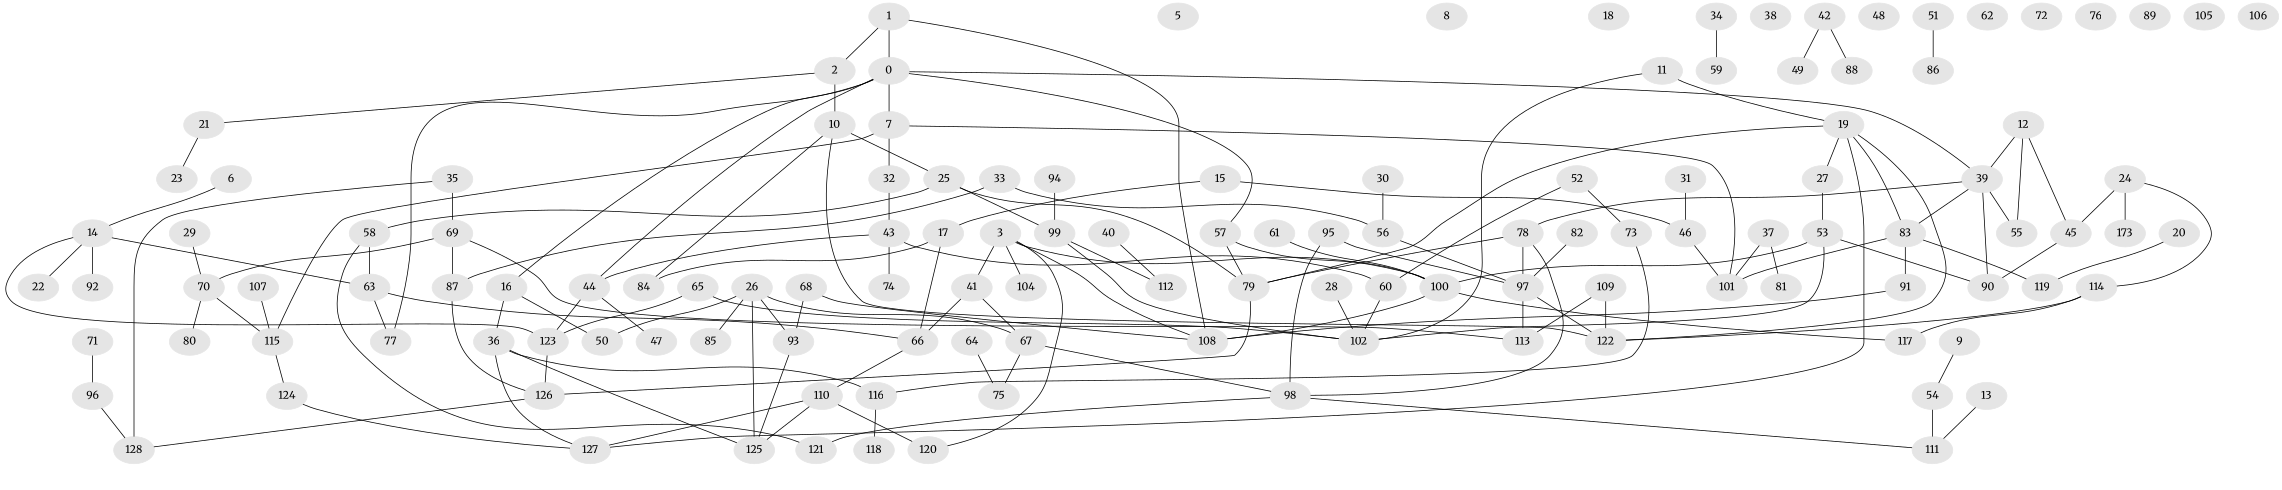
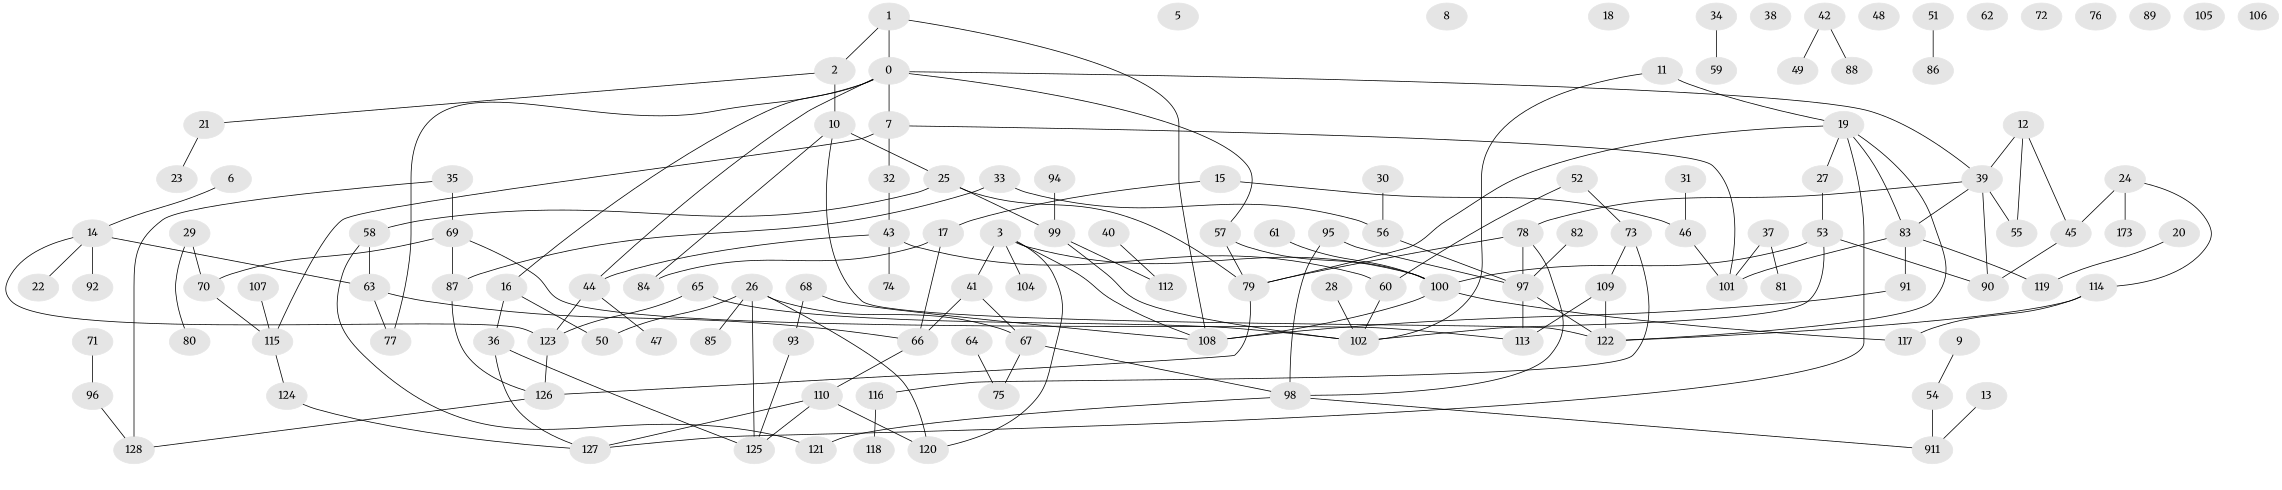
none -> (1619, 260)
(197, 315) -> (176, 288)
(773, 315) -> (863, 351)
(685, 369) -> none
(1932, 450) -> (1932, 450)
